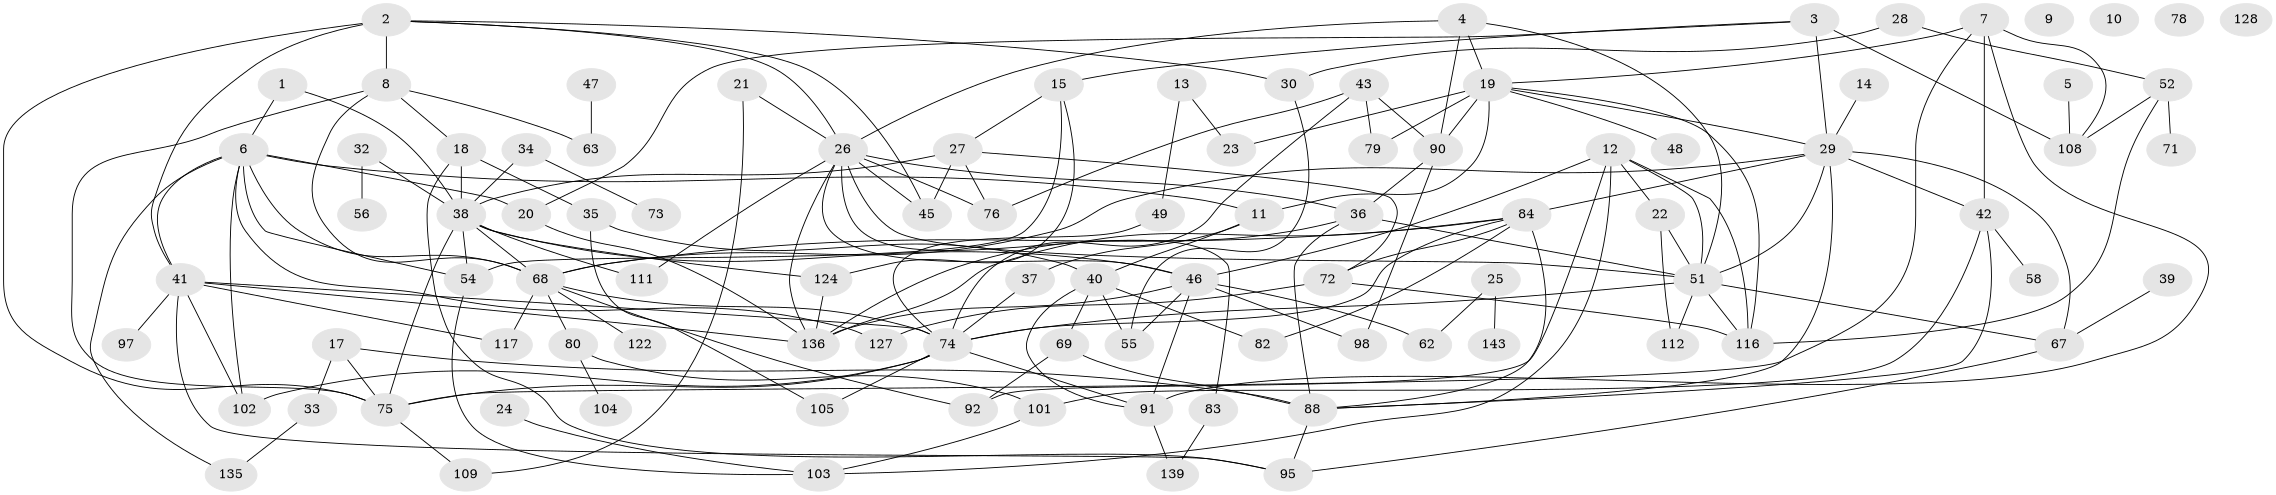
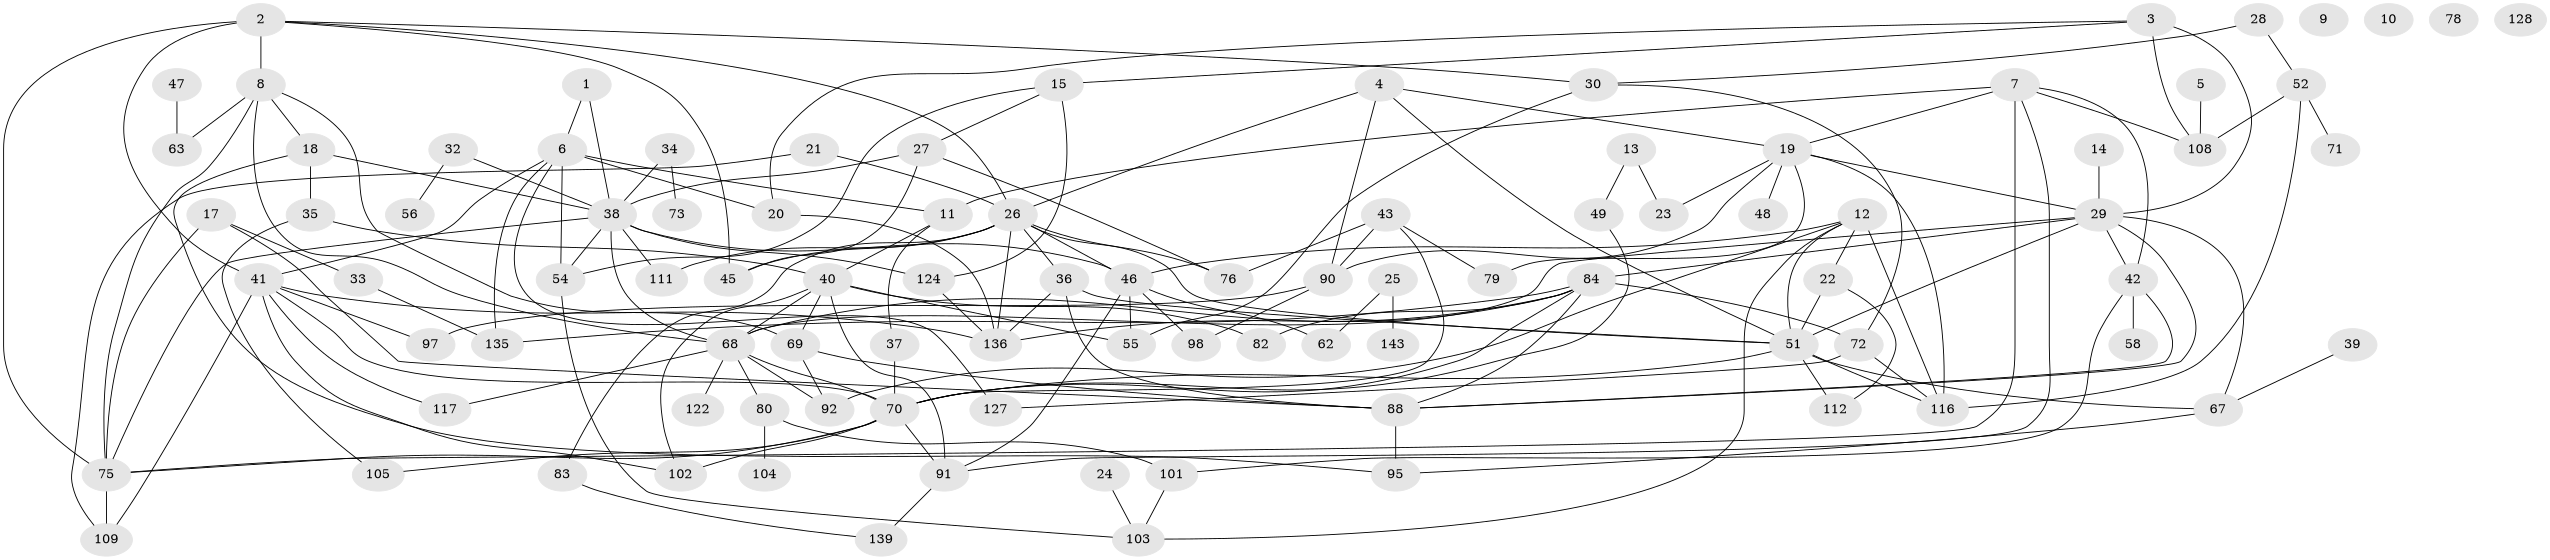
(1222, 173) -> (1826, 129)
(1398, 183) -> (855, 305)
(1414, 194) -> (1502, 126)
(406, 256) -> (779, 312)
(231, 274) -> (679, 347)
none -> (485, 284)
(985, 308) -> none
none -> (942, 321)
(948, 345) -> (895, 410)
(608, 452) -> (187, 411)
